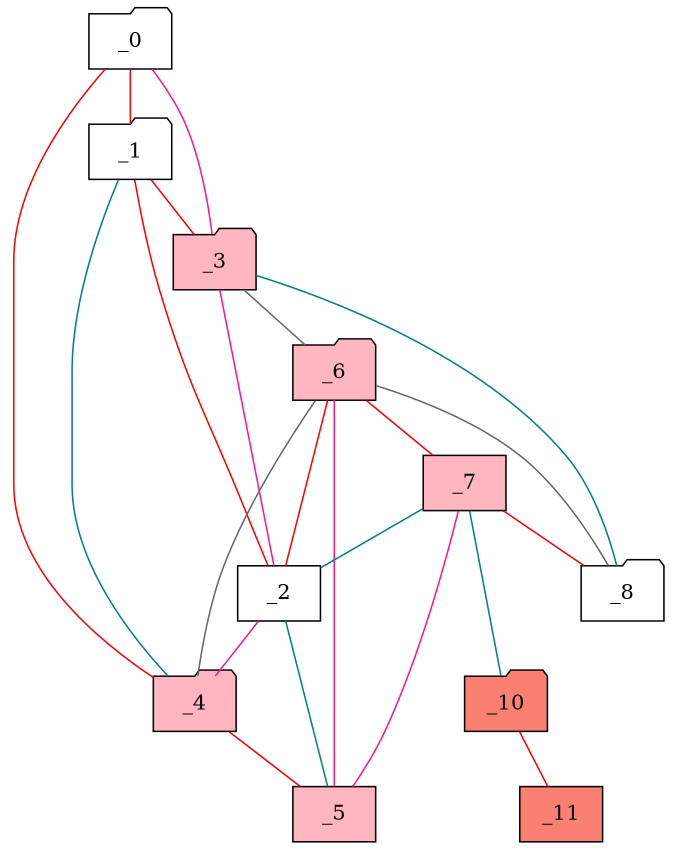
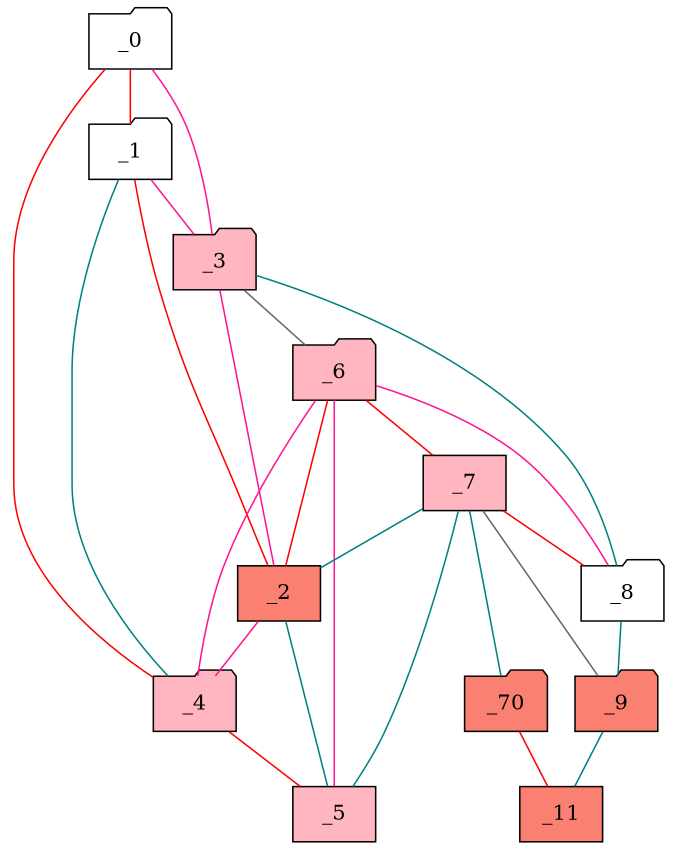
(173, 207) -> (173, 207)
(512, 450) -> (512, 450)
(239, 531) -> (239, 531)
(279, 593) -> (279, 593)
(416, 653) -> (416, 653)
(506, 704) -> (506, 704)
none -> (616, 704)
